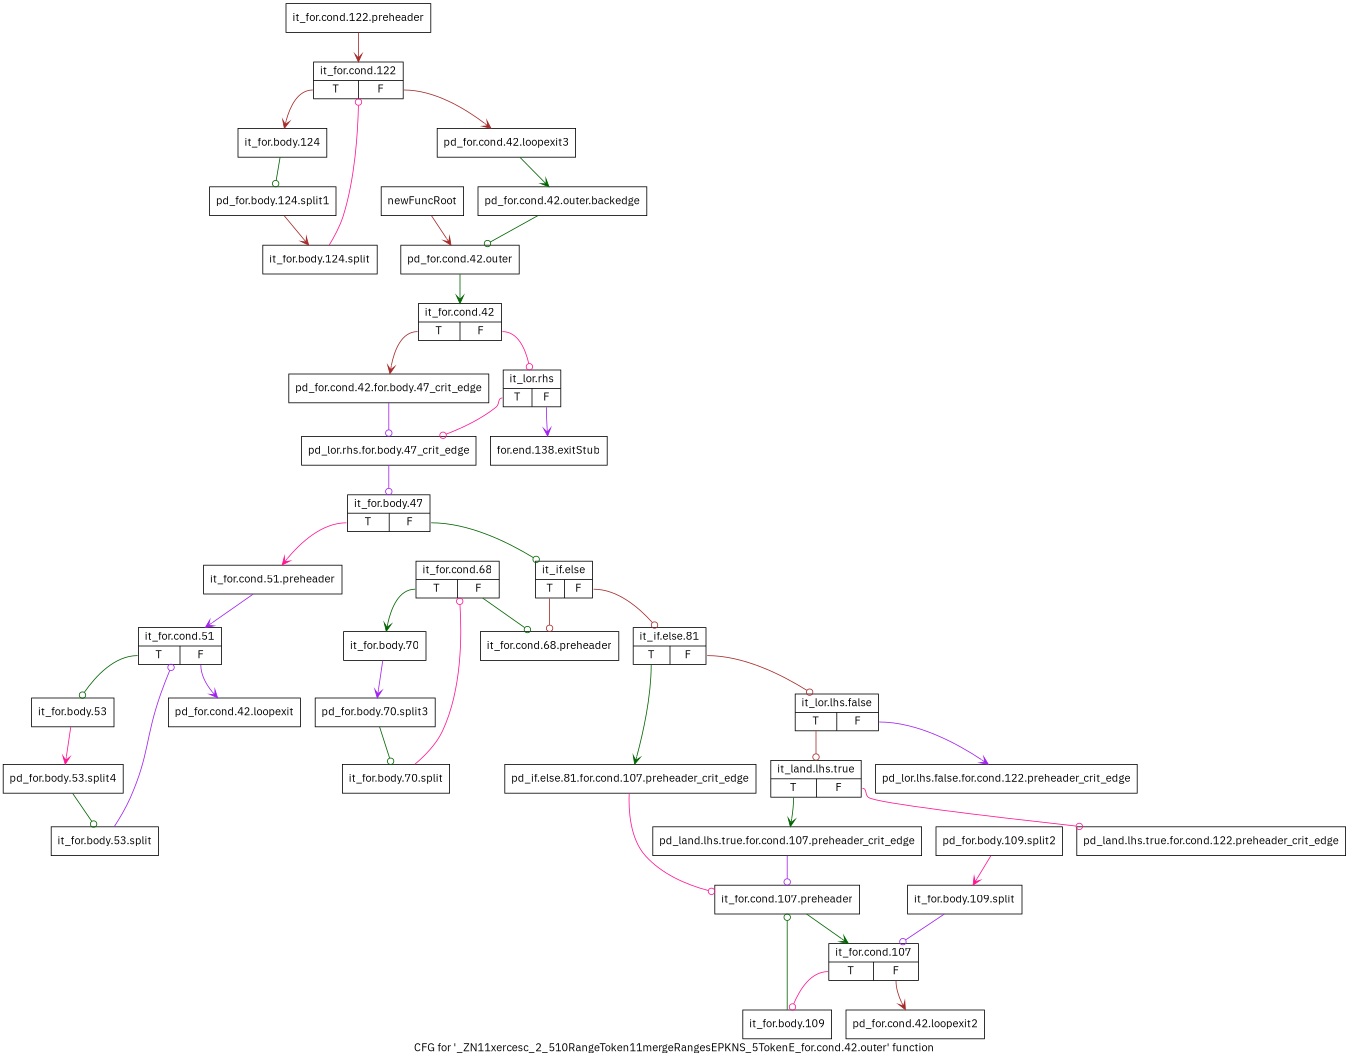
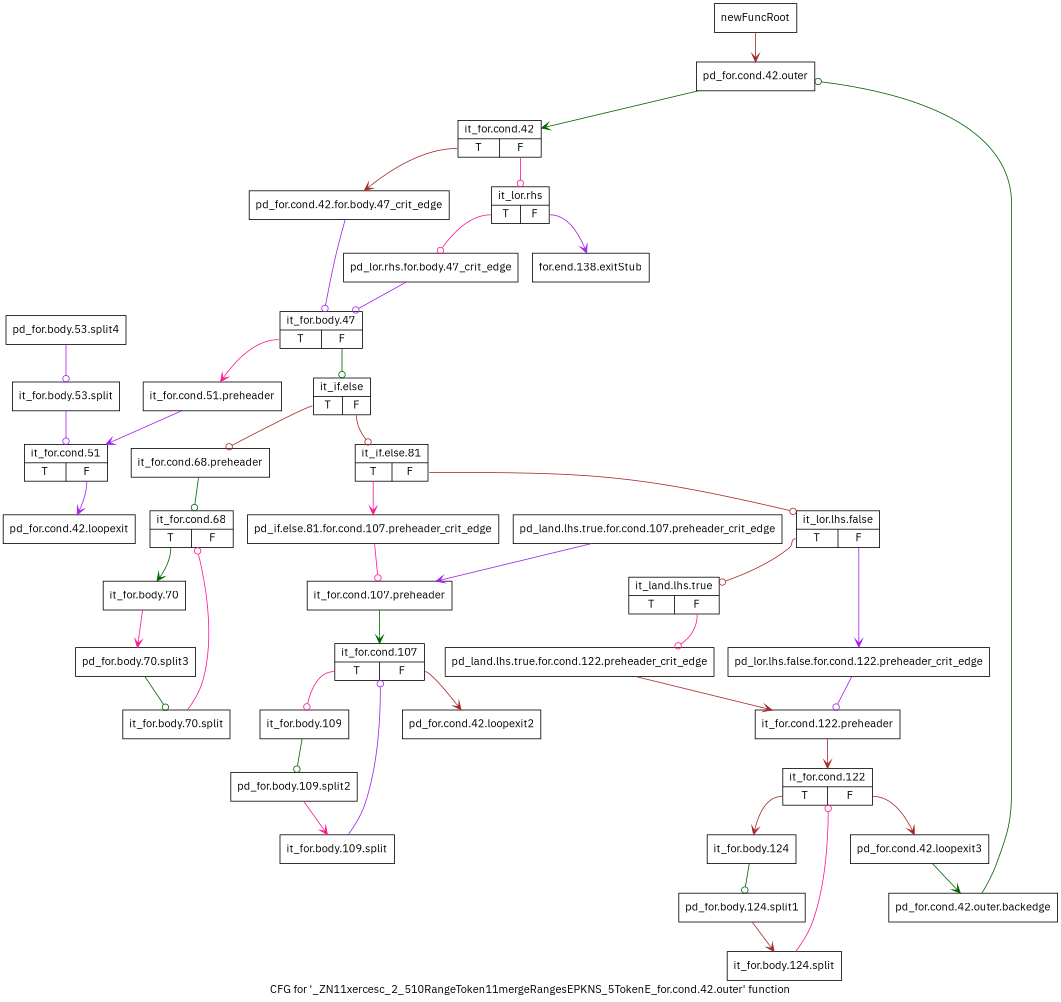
(389, 416) -> (334, 262)
(504, 613) -> (197, 491)
(381, 675) -> (141, 625)
none -> (845, 690)
none -> (700, 692)
(647, 711) -> (373, 494)
(73, 712) -> none
(82, 807) -> (66, 360)
(793, 808) -> none
(787, 867) -> (518, 561)
(787, 965) -> (300, 752)
